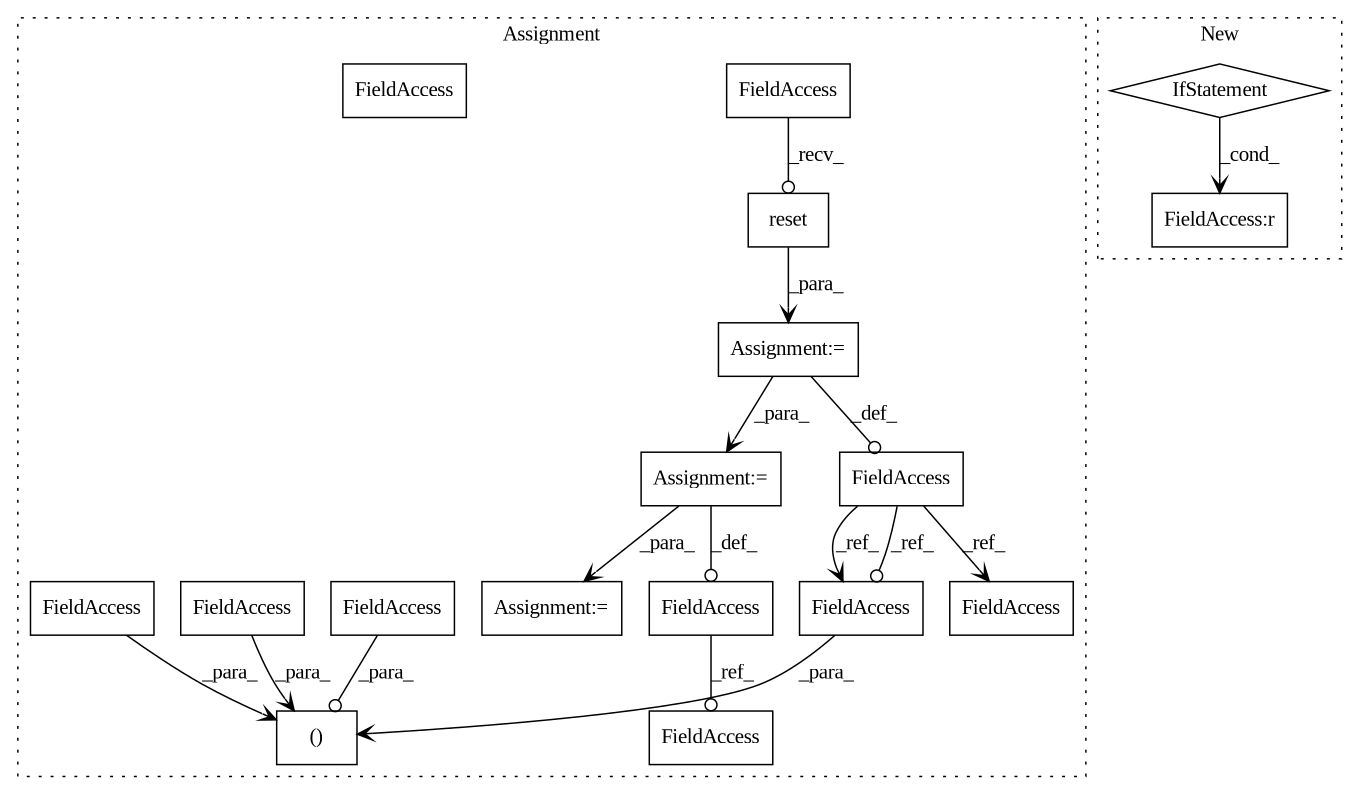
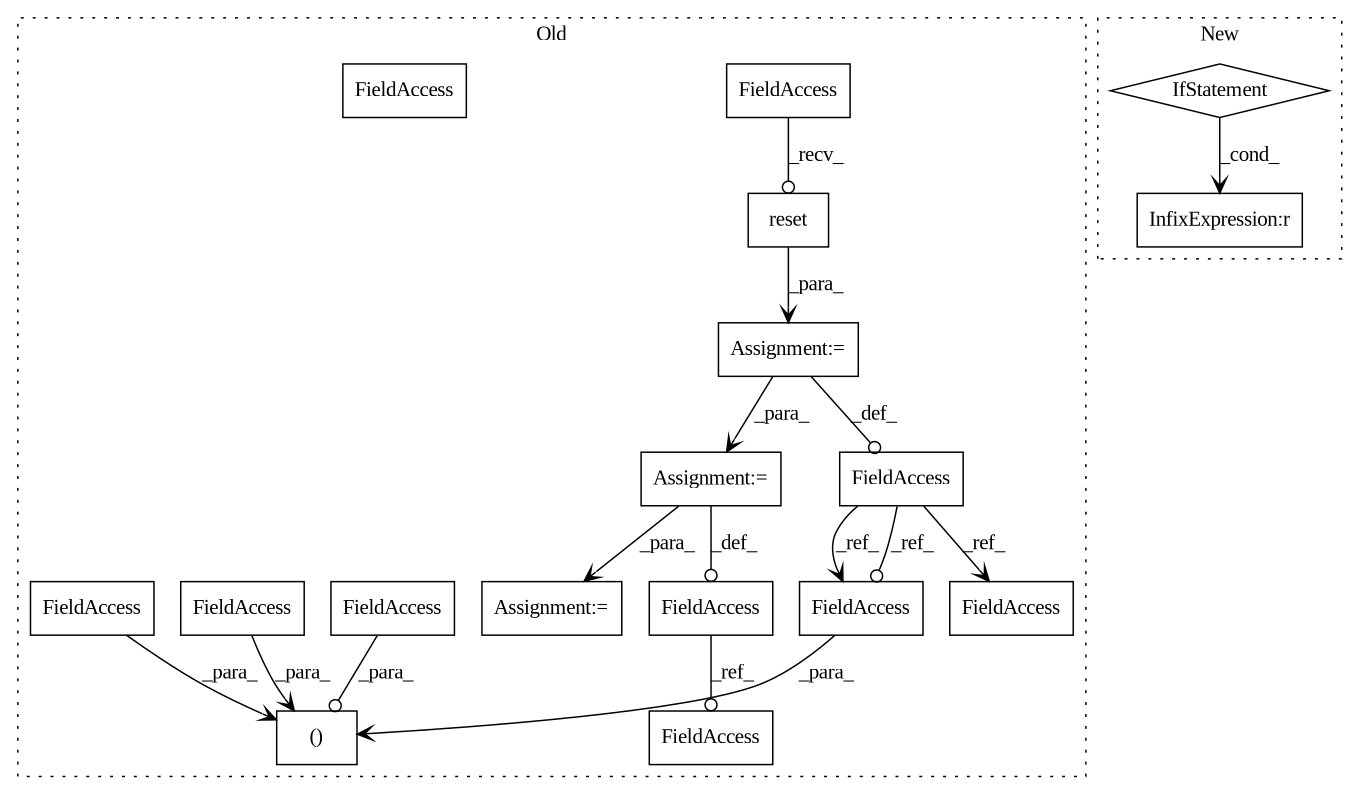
(552, 35) -> (552, 35)
(1220, 220) -> (1220, 220)
